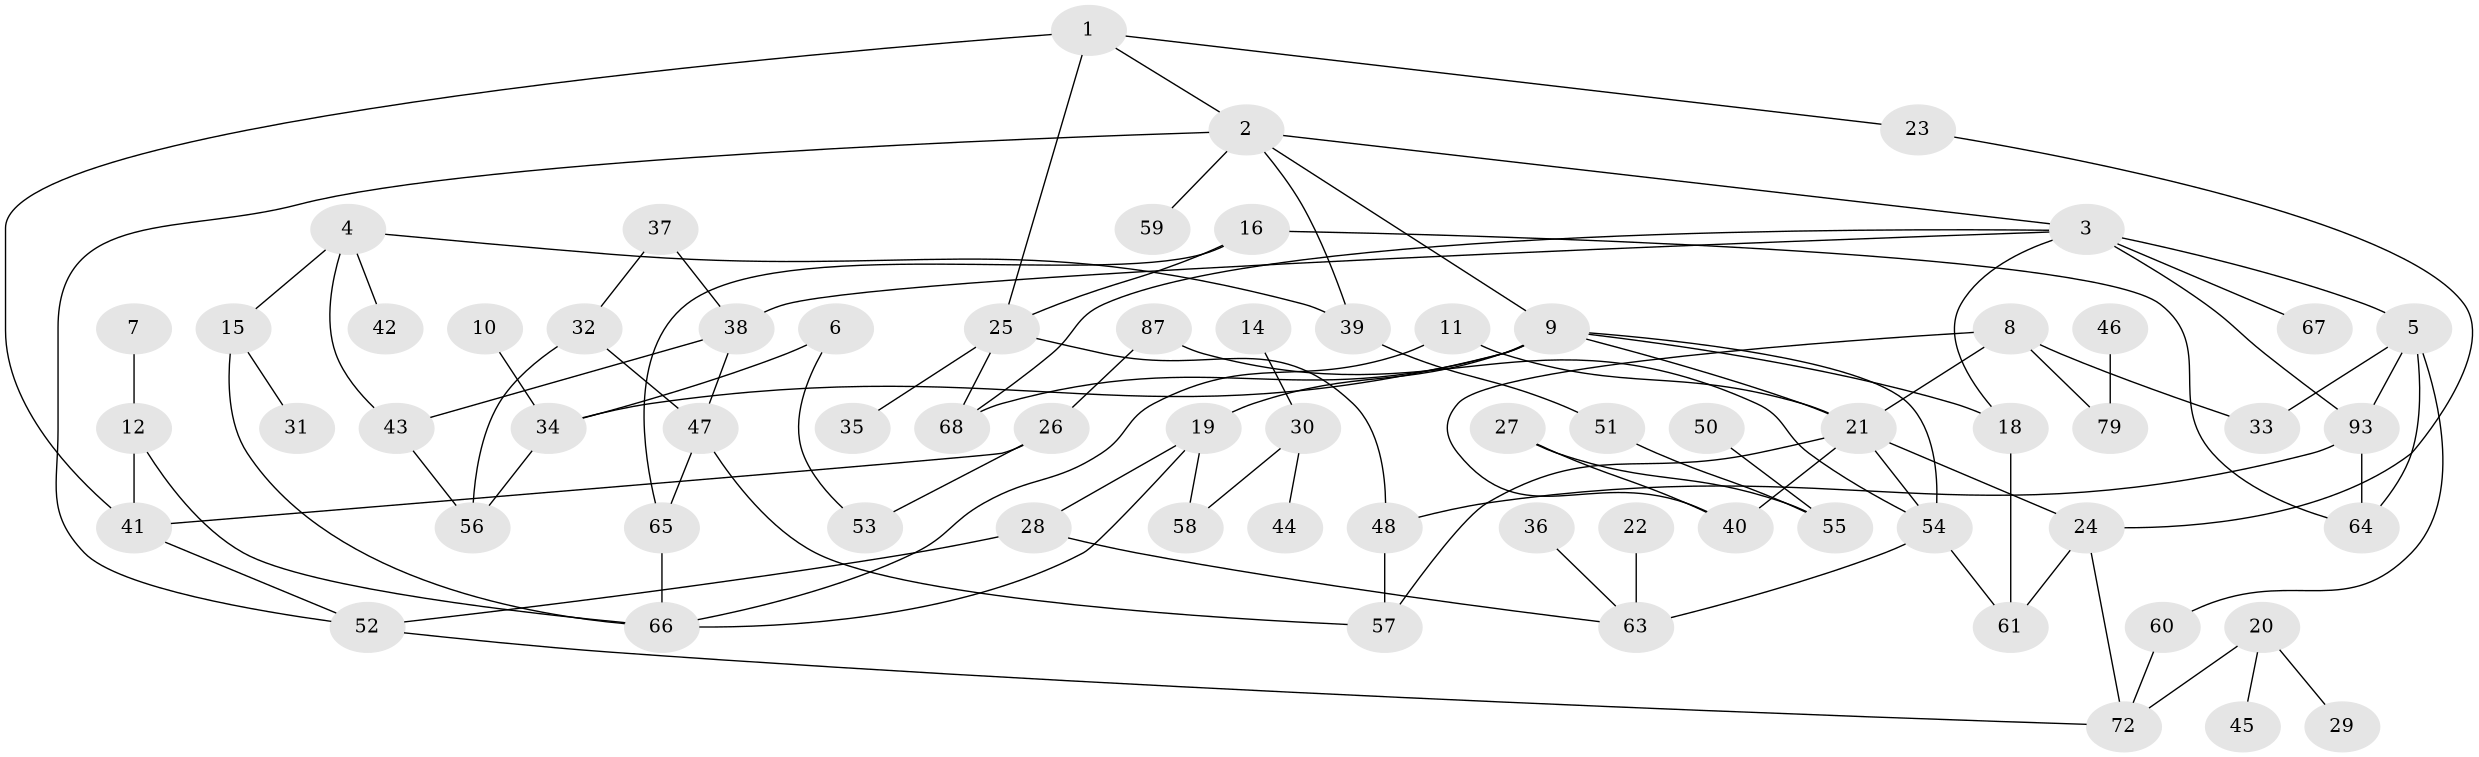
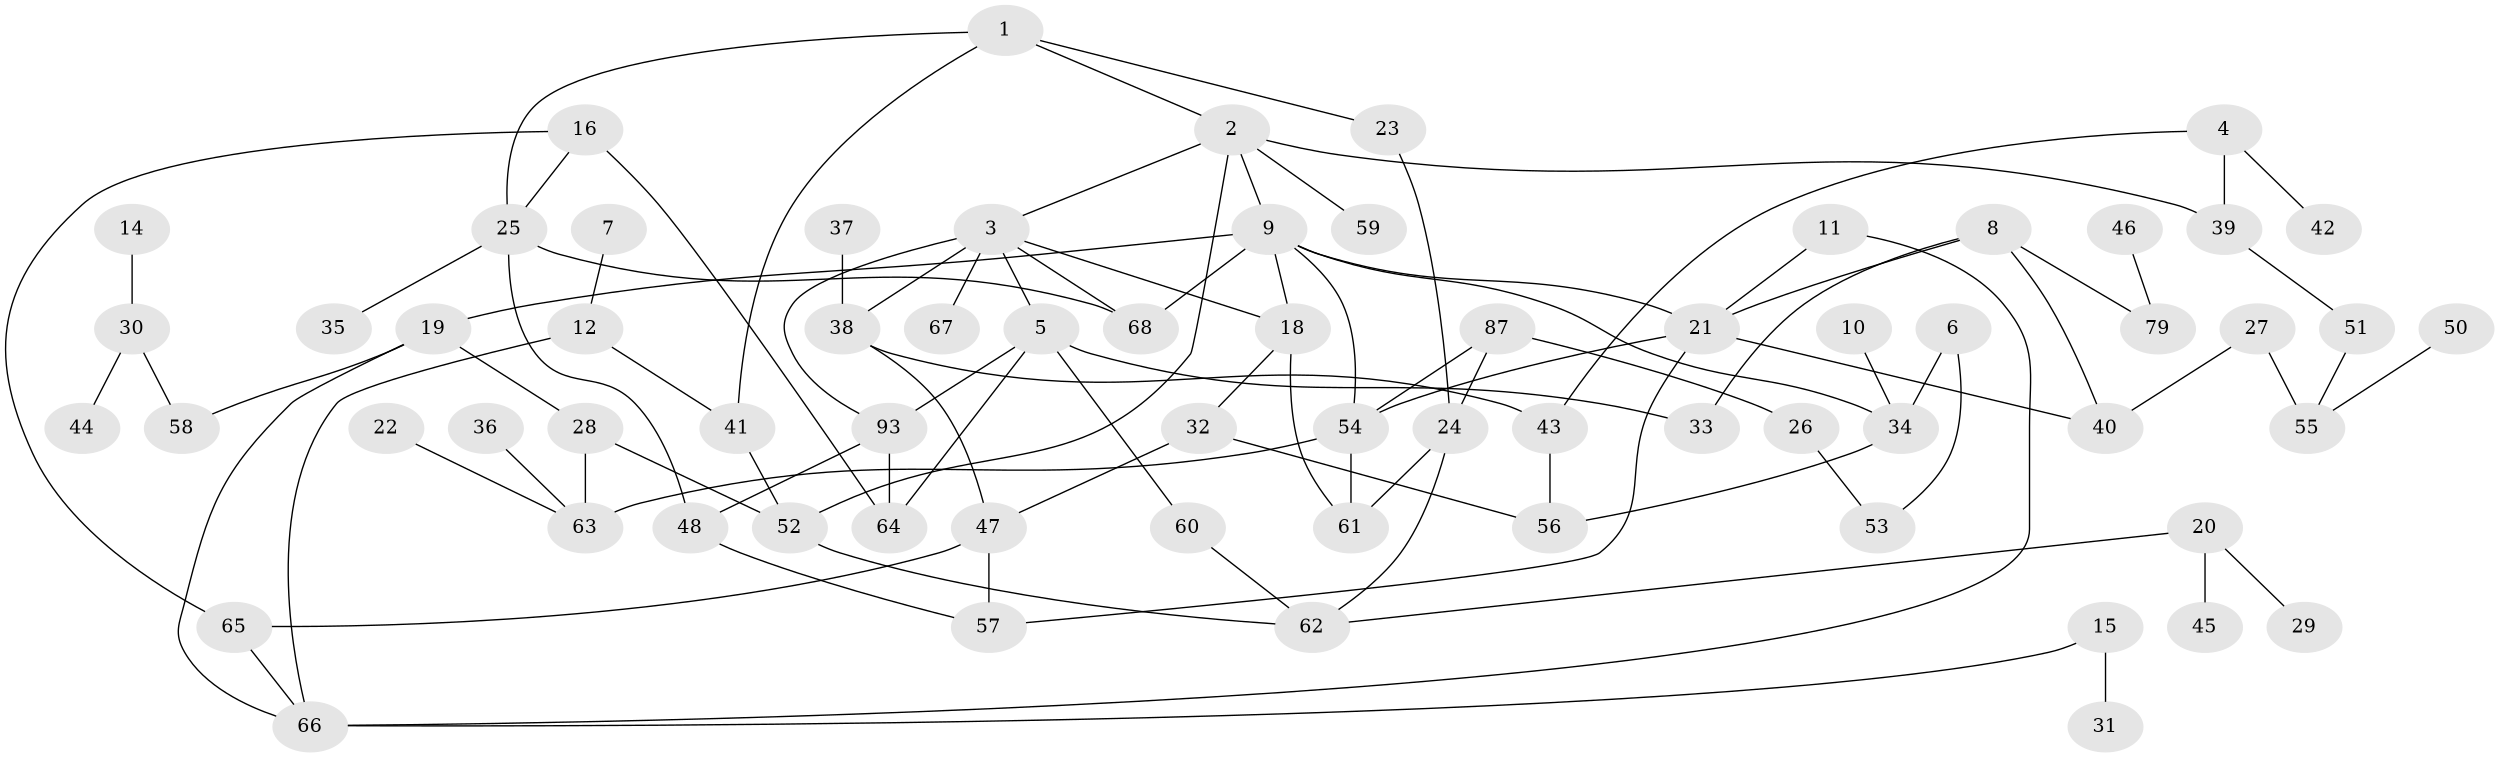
(291, 279) -> none
(623, 279) -> (1257, 367)
(1973, 478) -> (1478, 371)
(598, 488) -> none
(2124, 727) -> (1312, 627)
